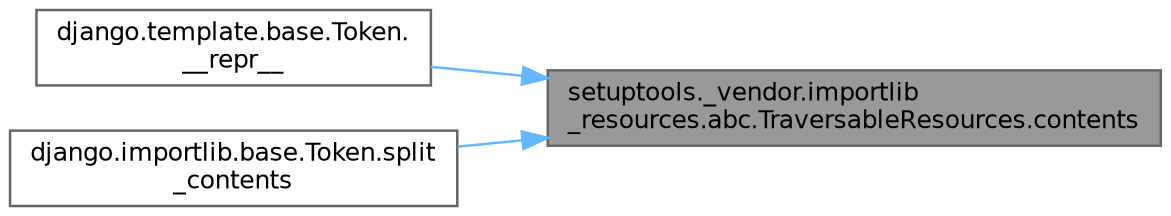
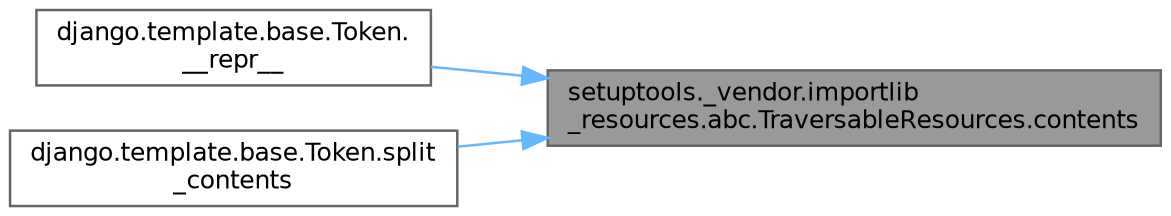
(234, 168) -> (234, 168)
